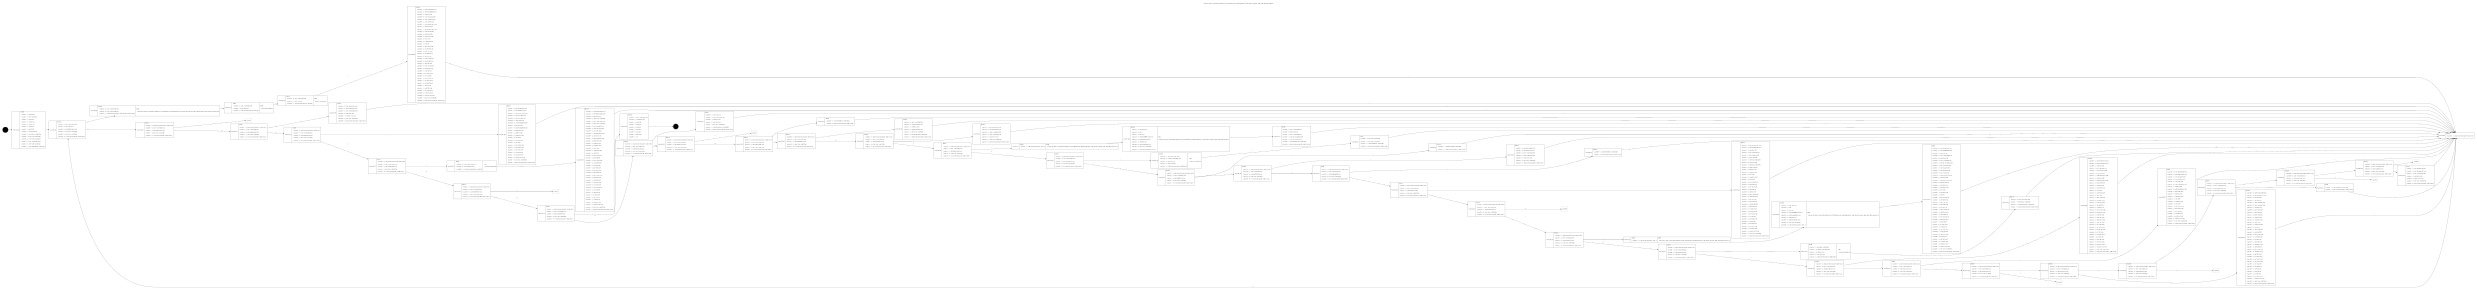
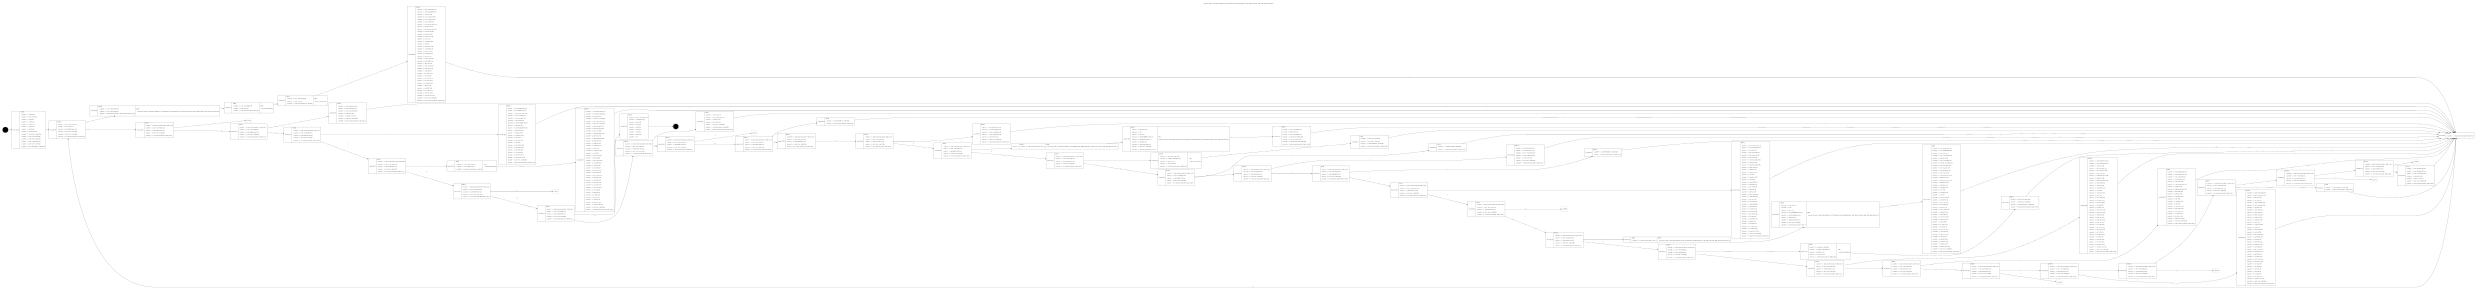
(913, 129) -> none
